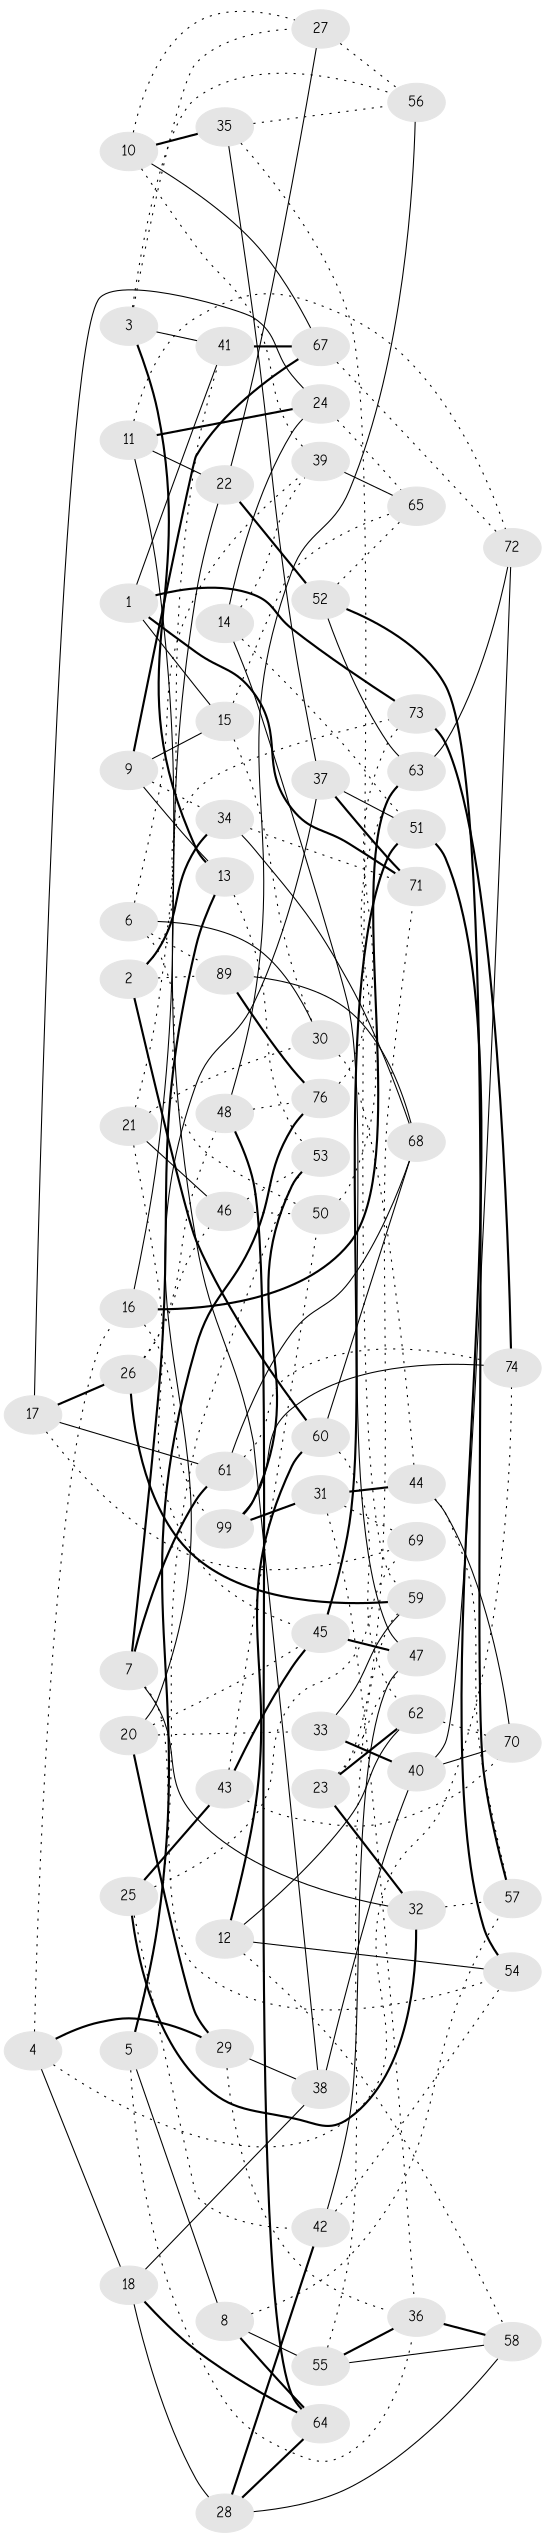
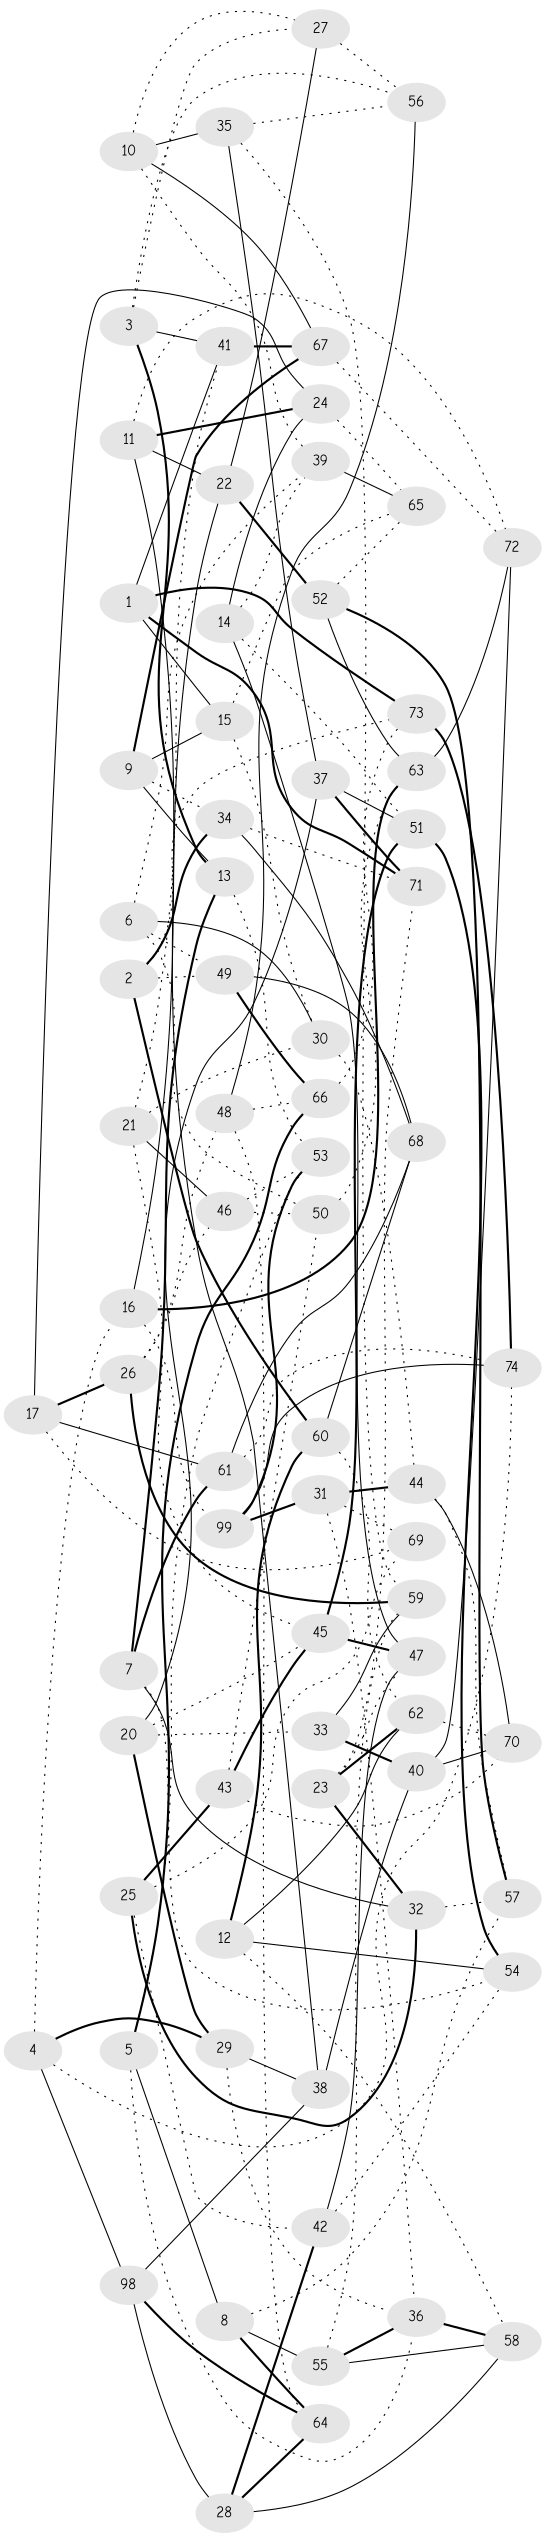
(179, 139) -> (179, 139)
(225, 975) -> (225, 975)
(321, 1099) -> (321, 1099)
(264, 1835) -> (264, 1835)
(129, 2285) -> (129, 2285)
